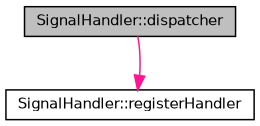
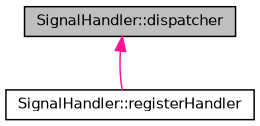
(140, 56) -> (120, 71)
